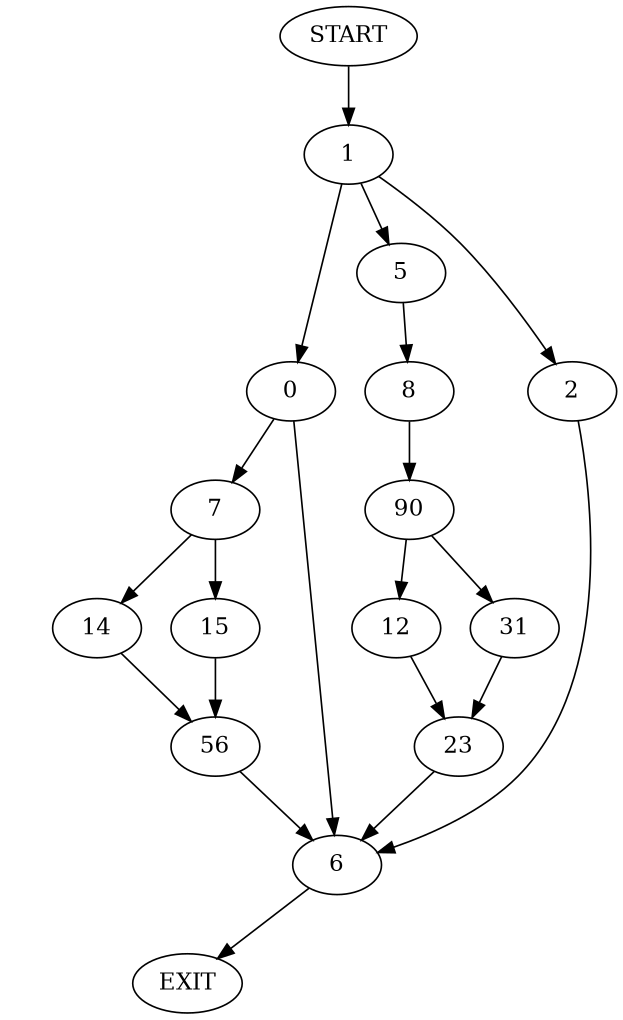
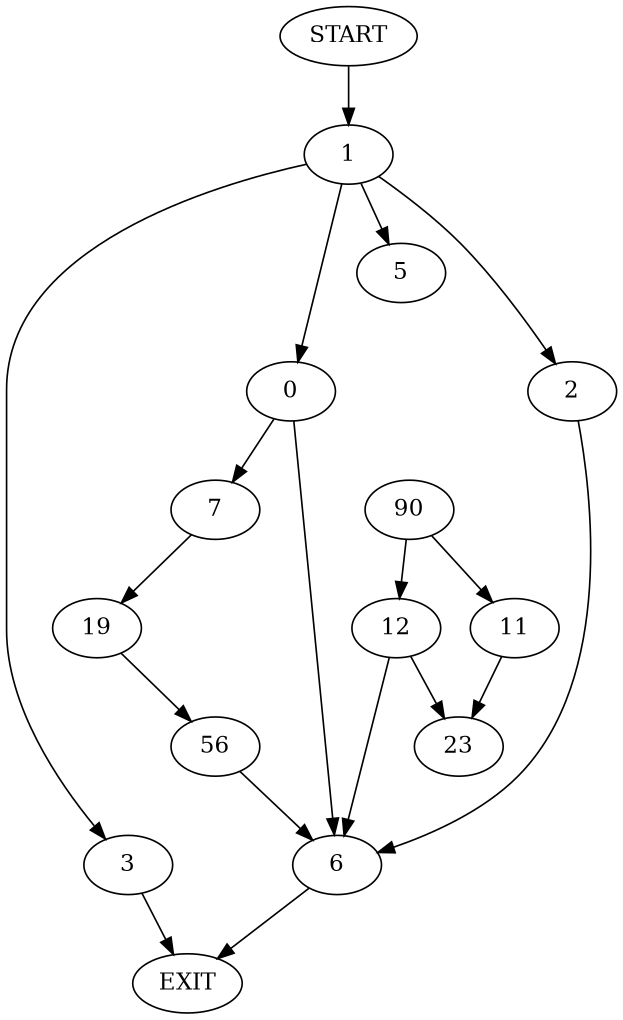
(409, 391) -> none
(97, 628) -> (97, 628)
(215, 628) -> none
(515, 628) -> (515, 628)
(404, 800) -> (369, 739)
none -> (128, 865)
